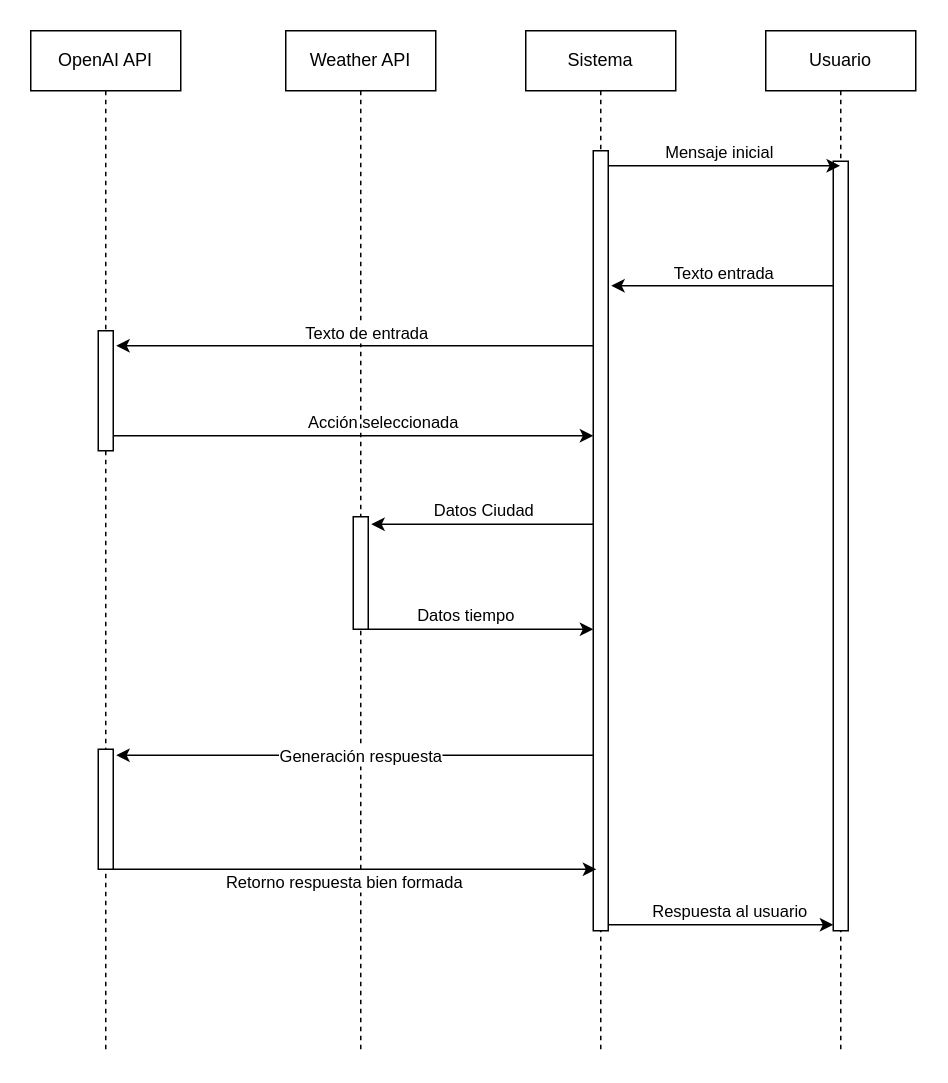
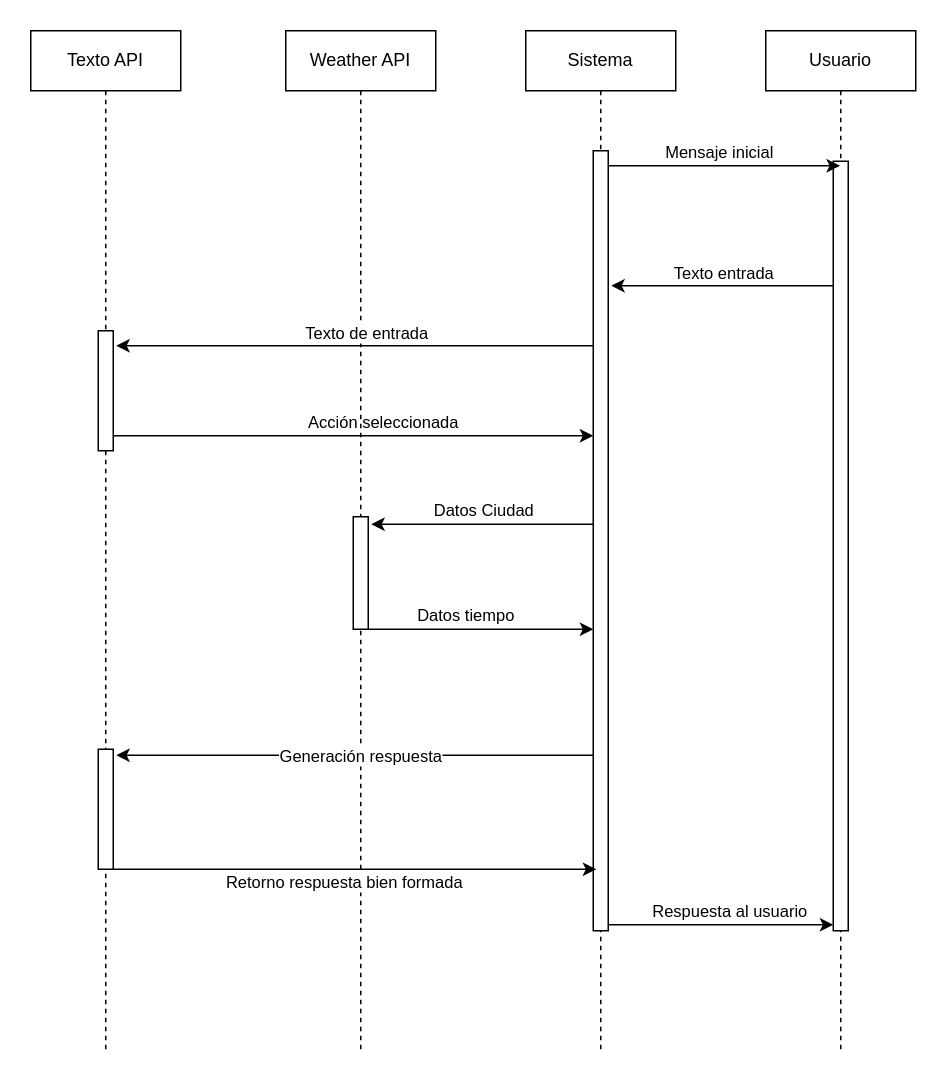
(106, 61) -> (106, 61)
